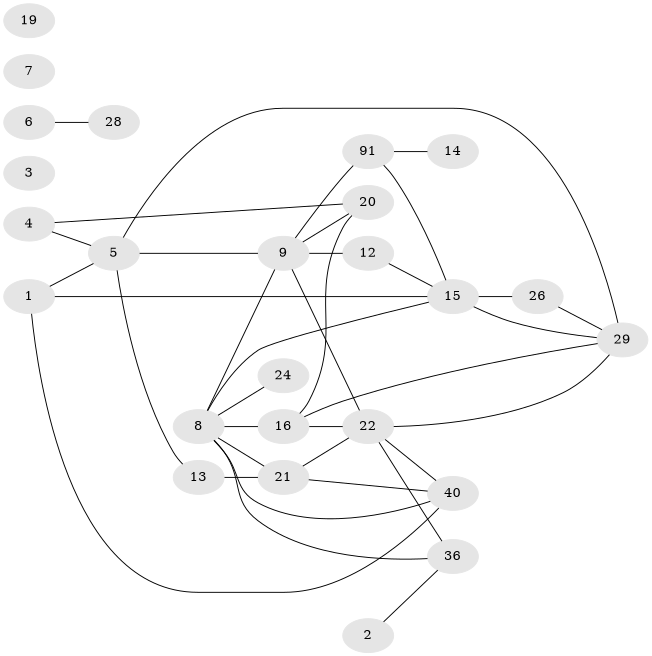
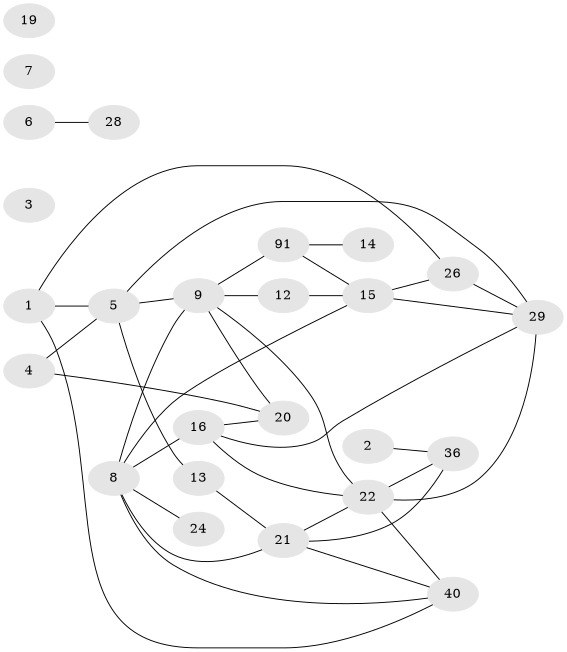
(241, 297) -> (229, 166)
(294, 541) -> (384, 528)
